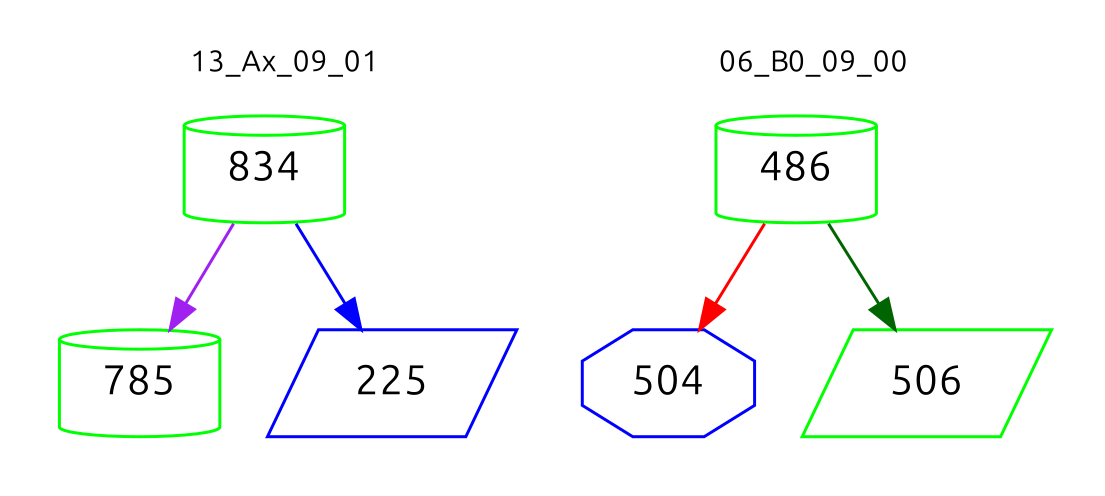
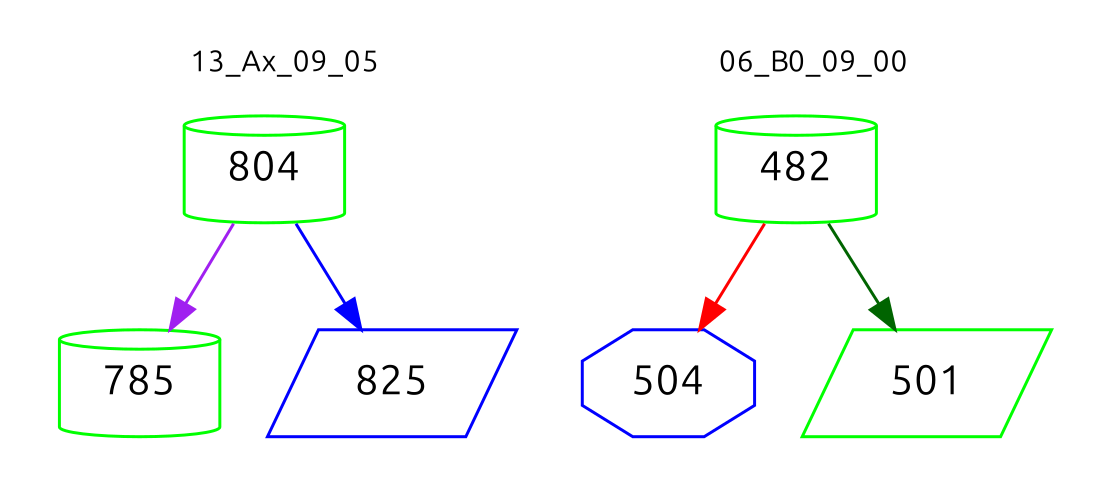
(285, 64) -> (285, 64)
(264, 169) -> (264, 169)
(796, 169) -> (796, 169)
(392, 383) -> (392, 383)
(927, 383) -> (927, 383)
